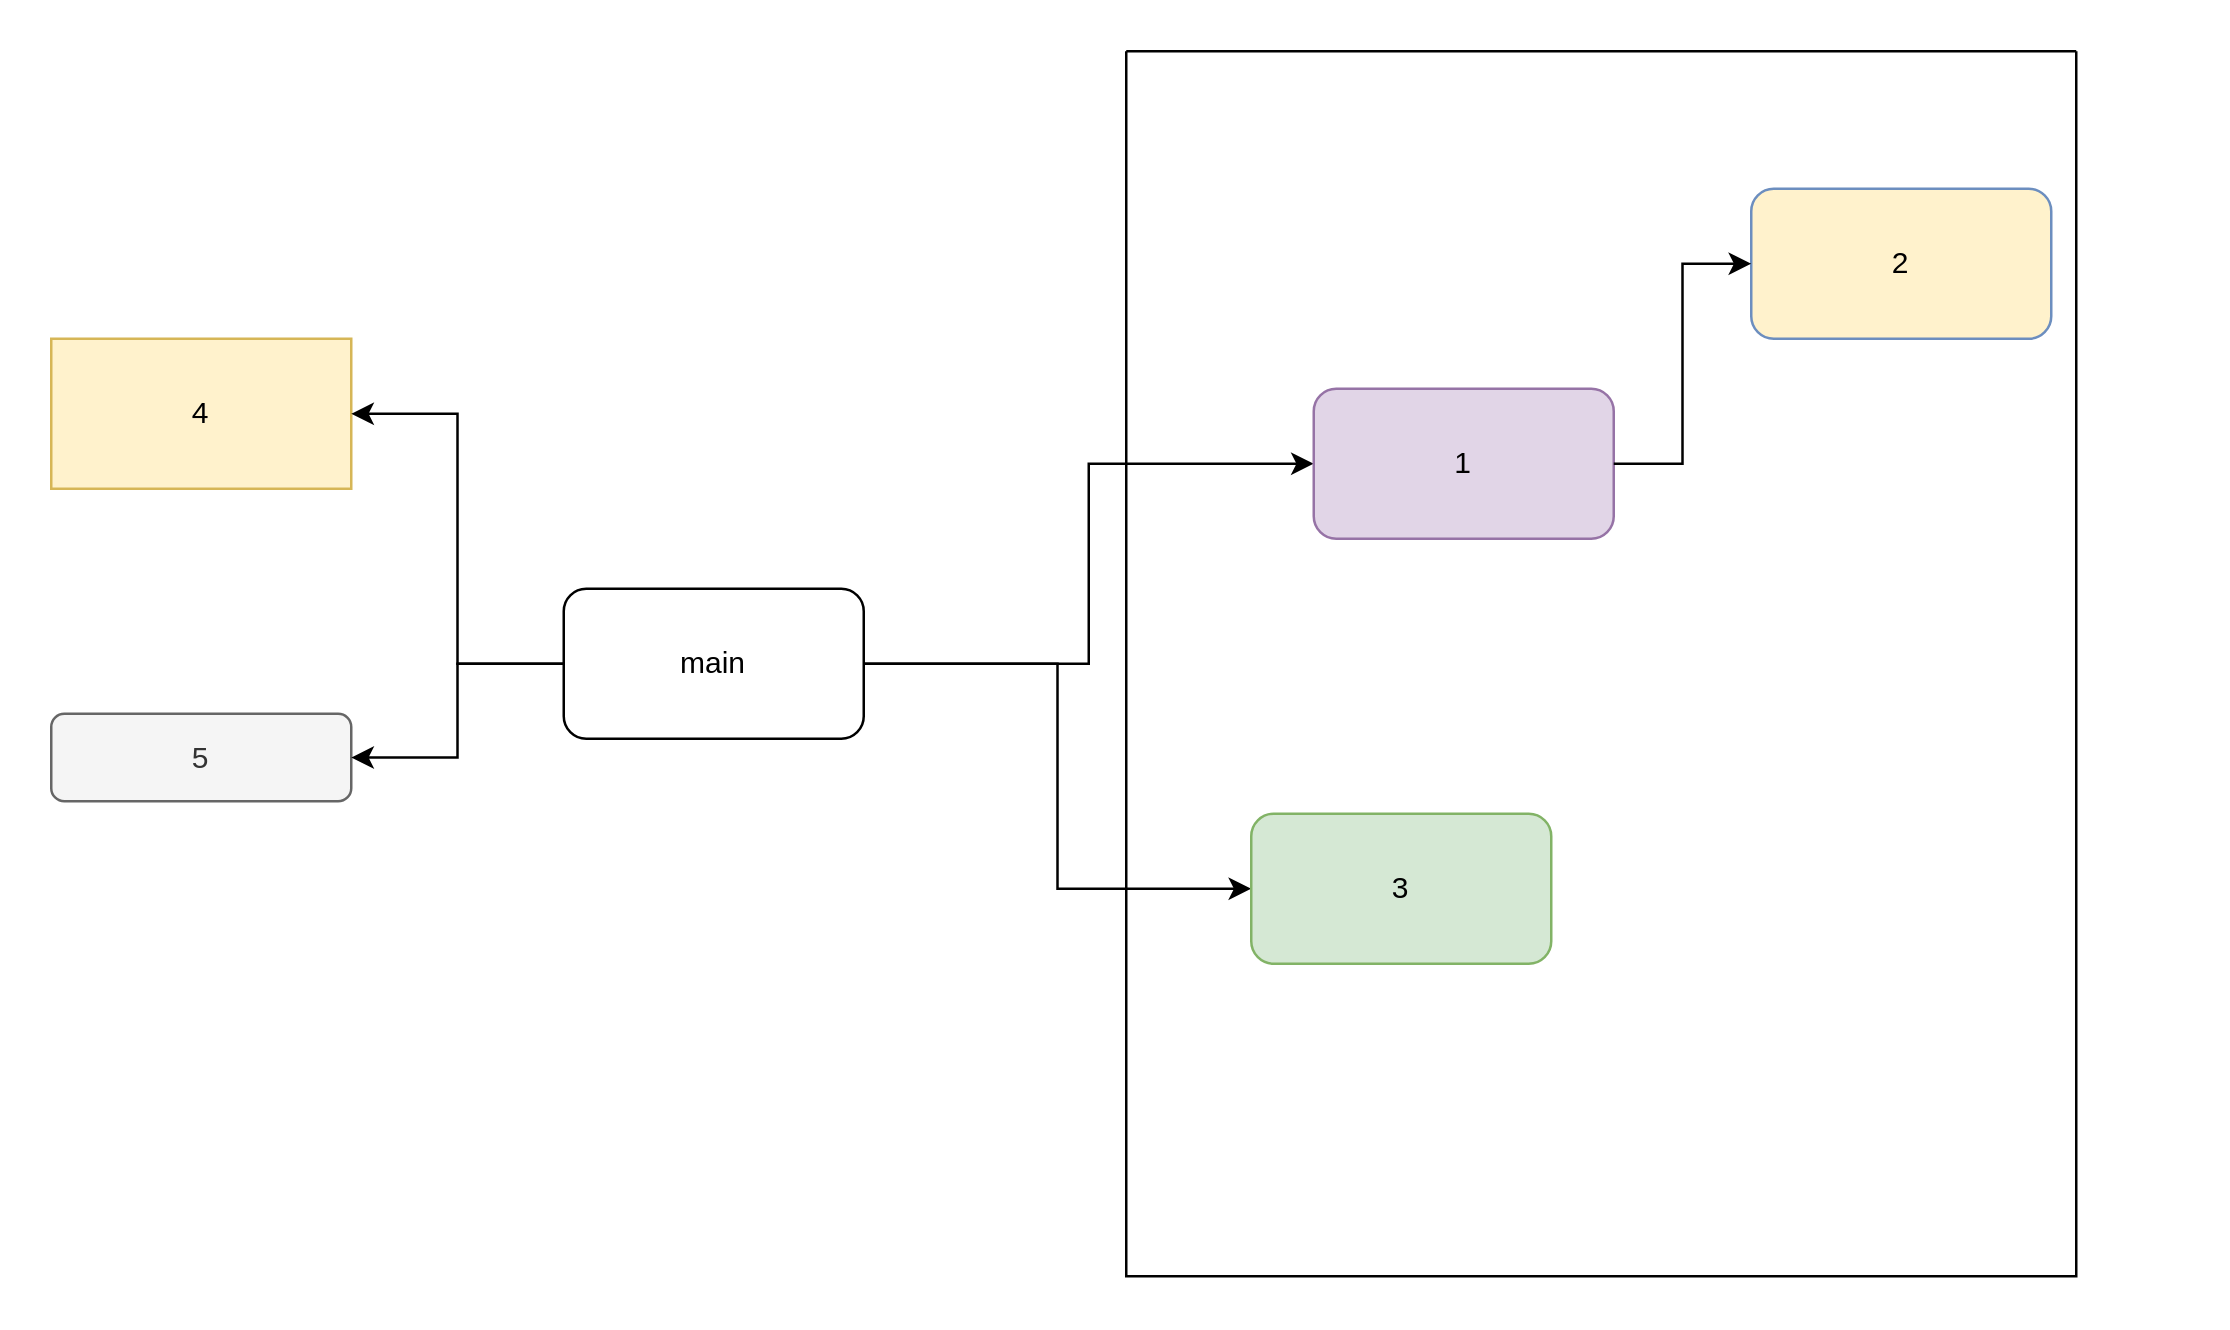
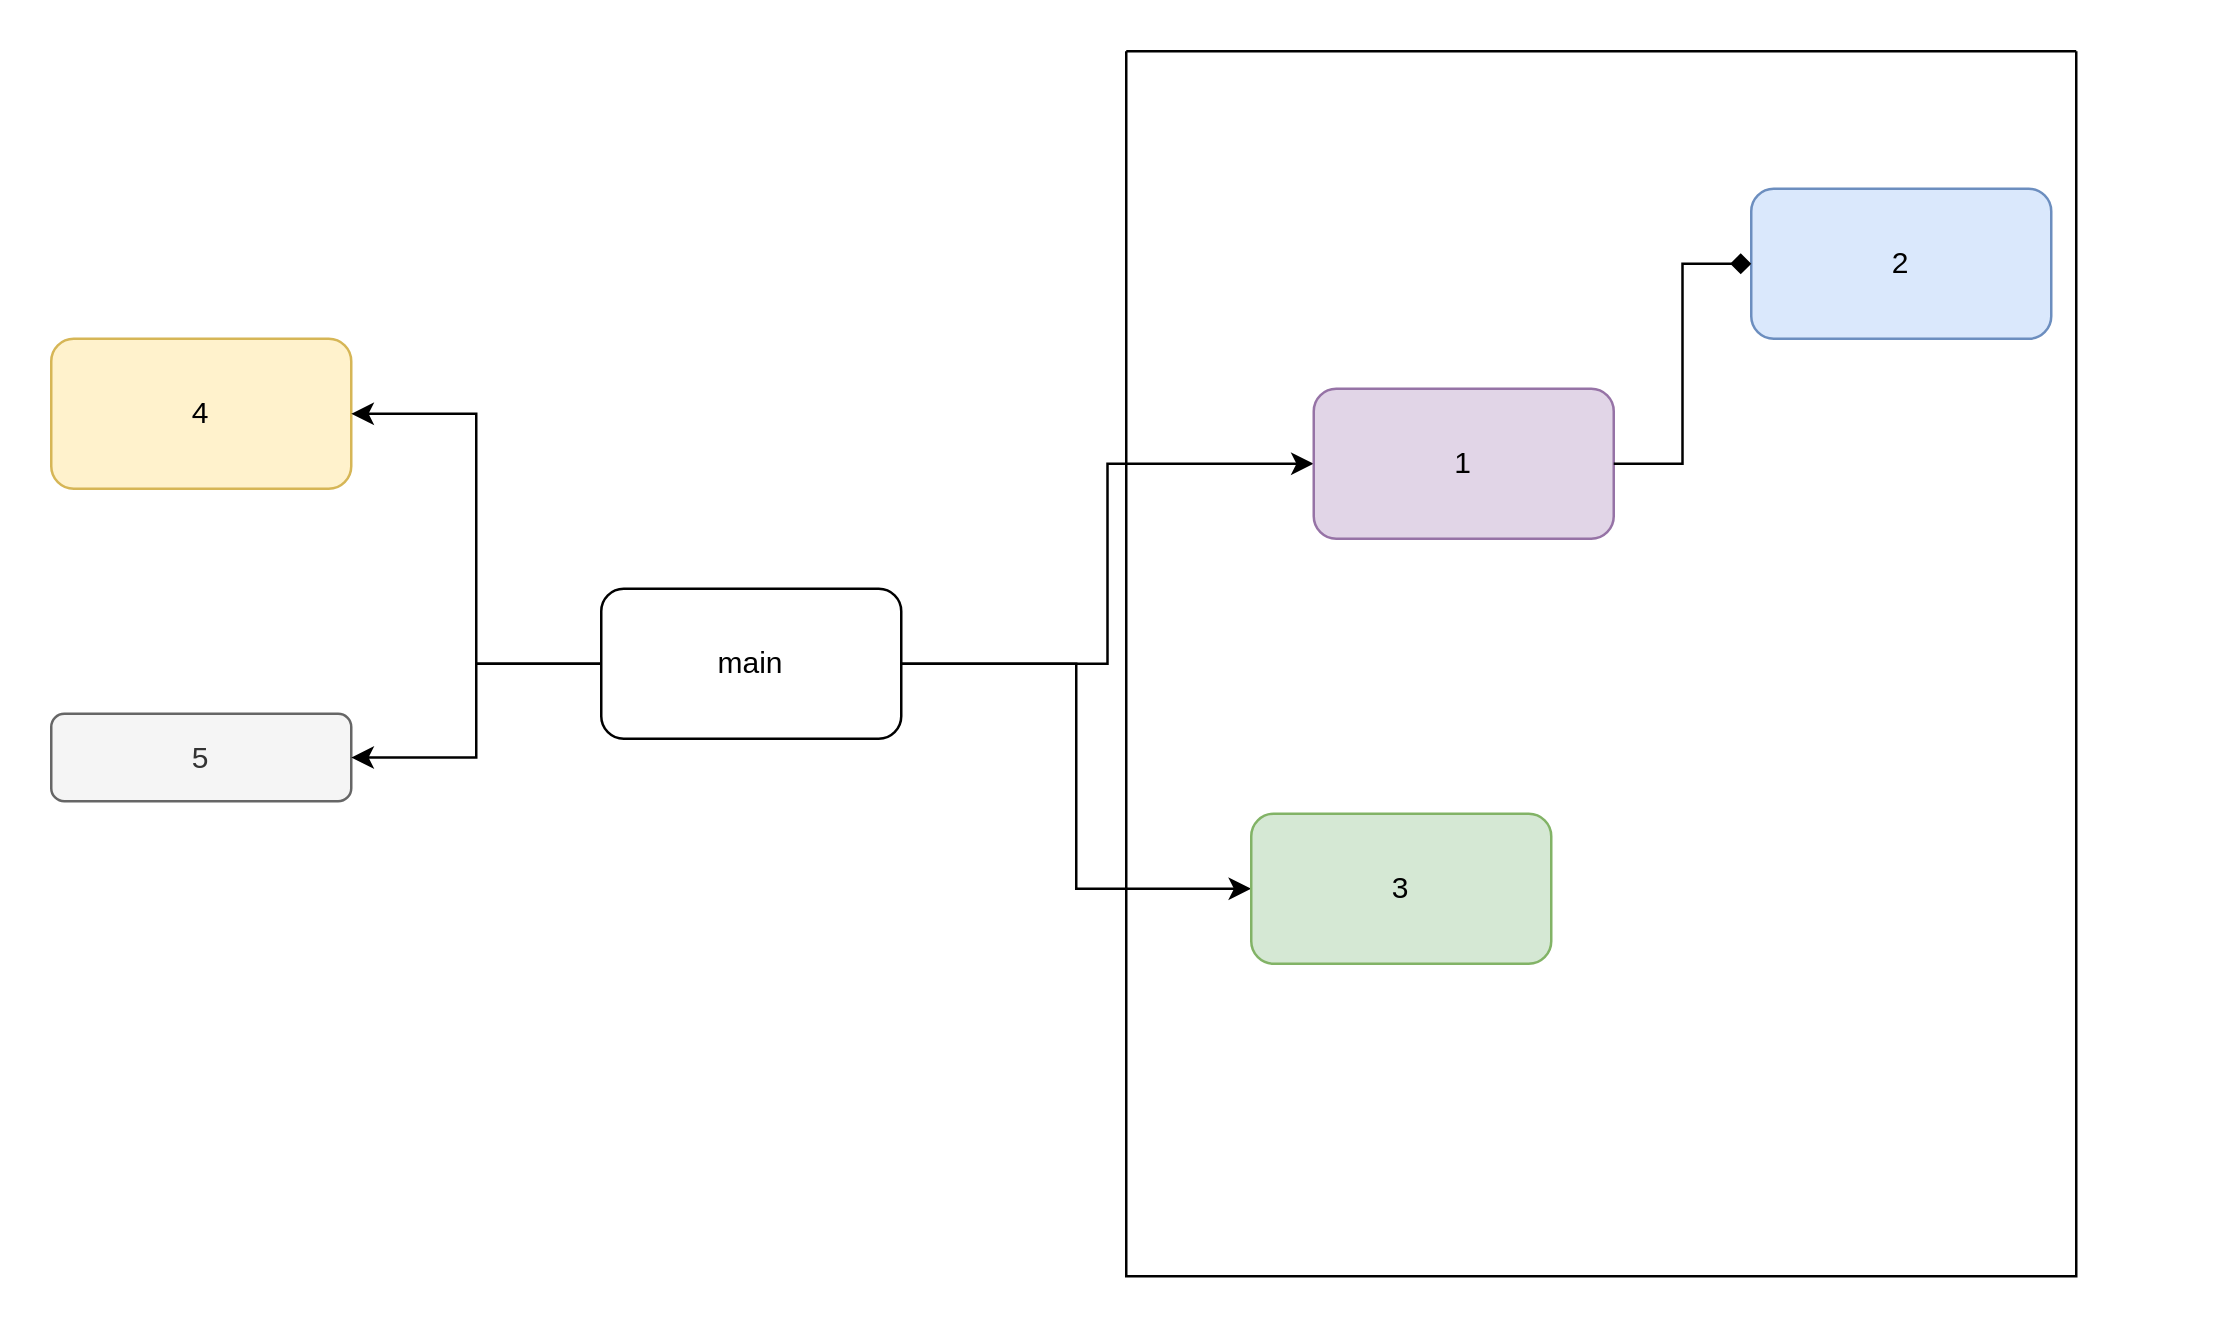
(1732, 264) -> (1731, 264)
(1901, 264) -> (1901, 264)
(201, 414) -> (201, 414)
(714, 664) -> (751, 664)
